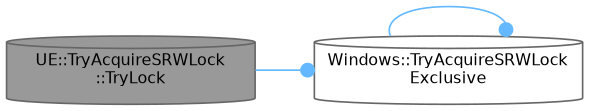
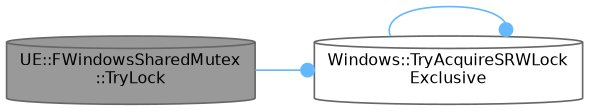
(131, 70) -> (131, 70)
